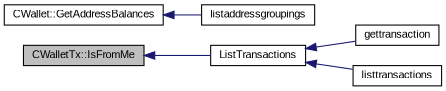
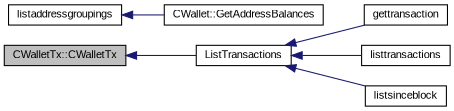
(188, 15) -> (148, 15)
(84, 55) -> (65, 55)
none -> (406, 96)
